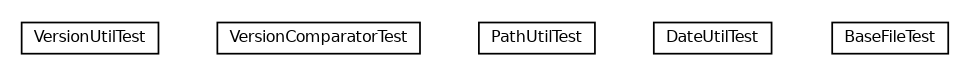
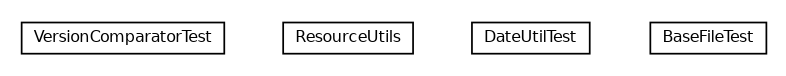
(89, 38) -> none
none -> (347, 38)
(536, 38) -> none
